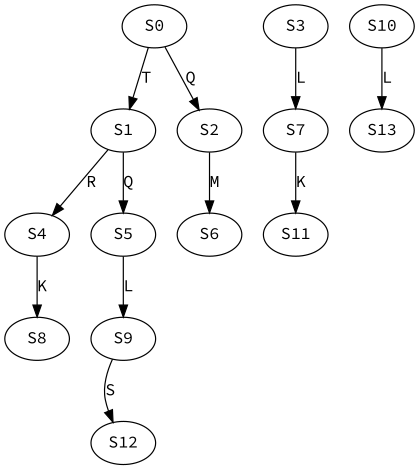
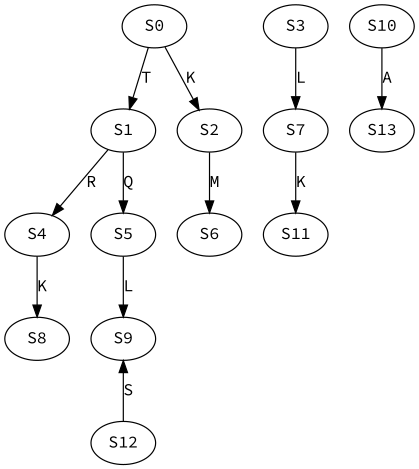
(191, 78) -> (191, 78)
(387, 78) -> (387, 78)
(105, 385) -> (123, 397)
